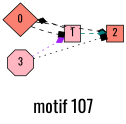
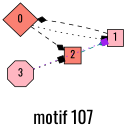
(44, 31) -> (66, 33)
(85, 34) -> (90, 48)
(44, 49) -> (67, 56)
